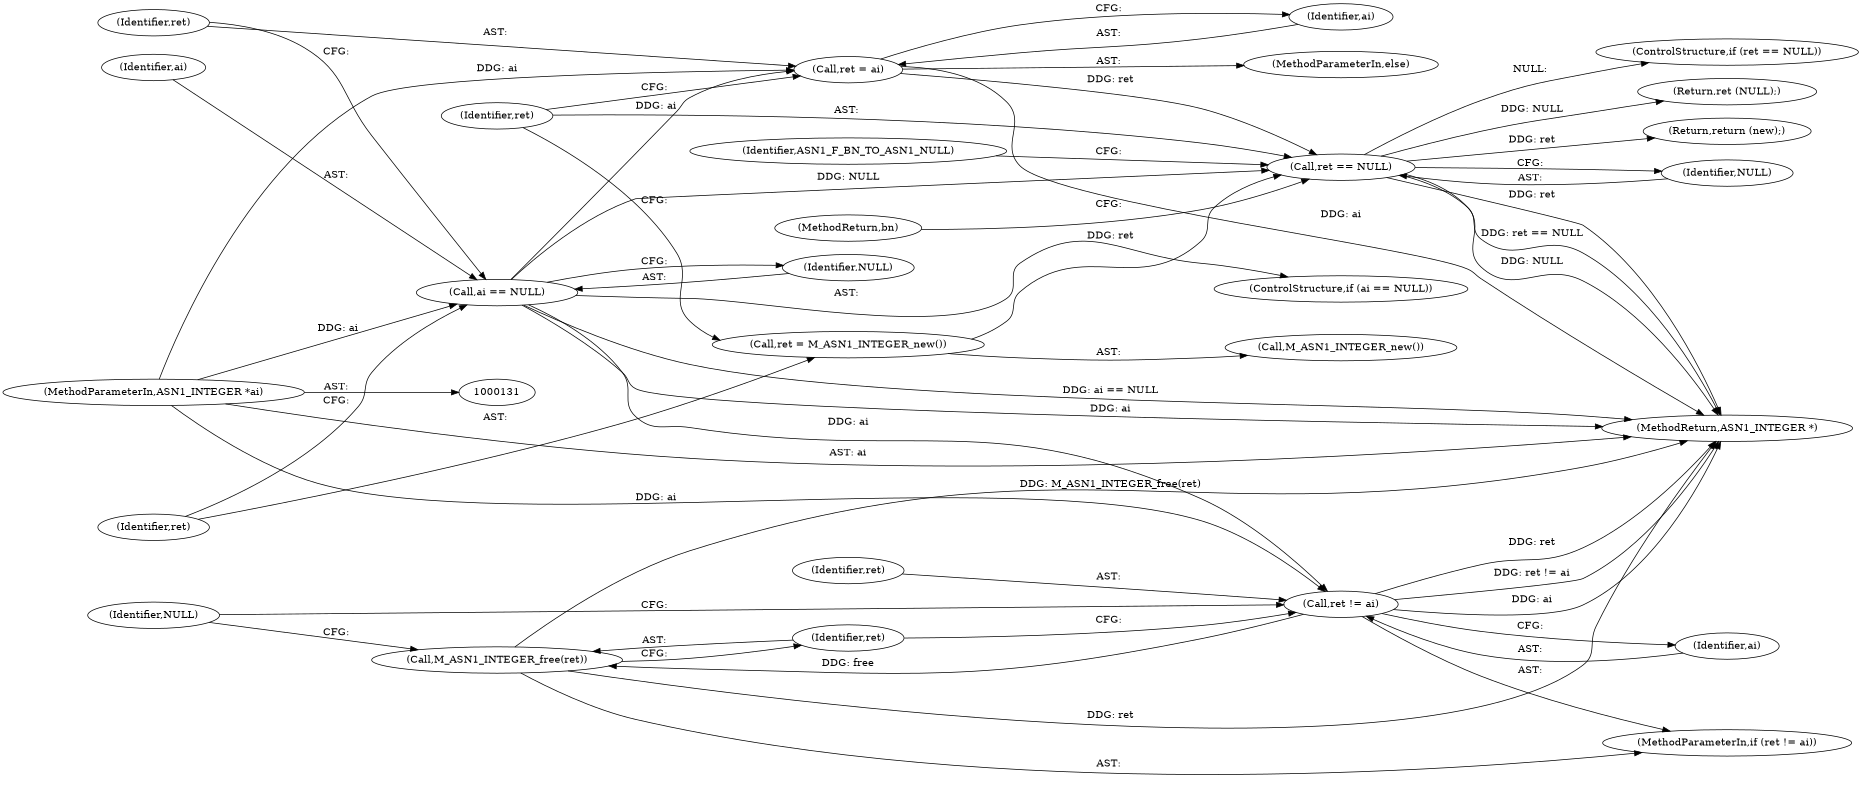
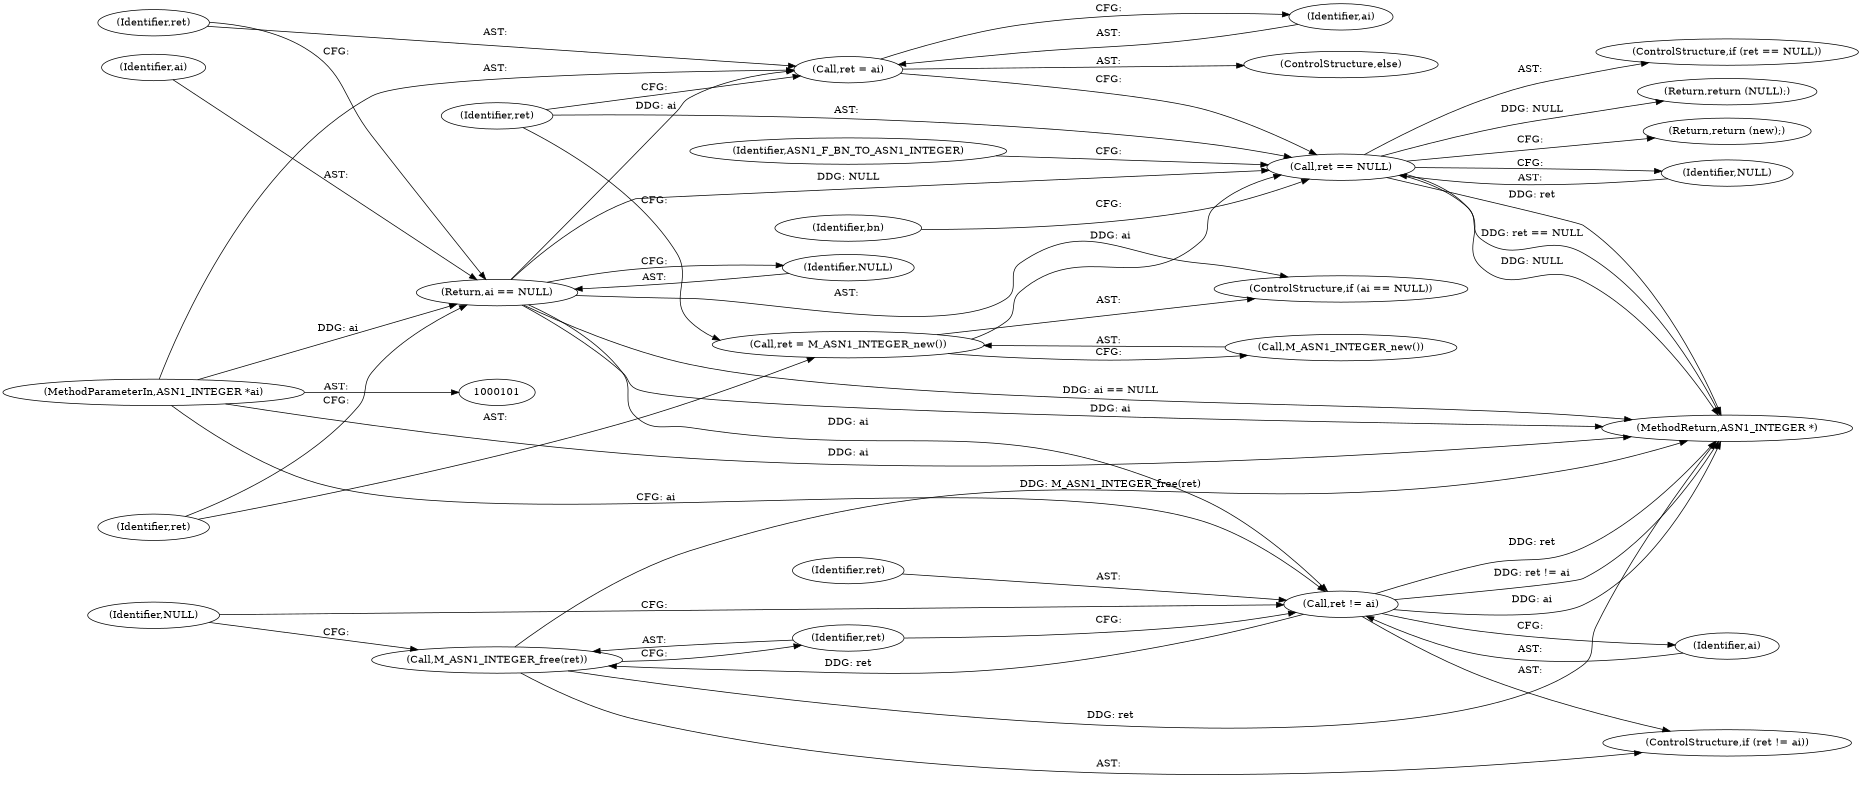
(1341, 65) -> (1341, 65)
(497, 69) -> (497, 69)
(1532, 69) -> (1532, 69)
(1110, 80) -> (1110, 80)
(1727, 92) -> (1727, 92)
(1532, 140) -> (1532, 140)
(848, 151) -> (848, 151)
(848, 228) -> (848, 228)
(1285, 231) -> none
(1110, 236) -> (1110, 236)
(497, 293) -> (497, 293)
none -> (1092, 317)
none -> (1108, 346)
(1110, 352) -> (1110, 352)
(497, 392) -> (497, 392)
(848, 453) -> (848, 453)
(656, 498) -> (656, 498)
(848, 663) -> (848, 663)
(1727, 743) -> (1727, 743)
